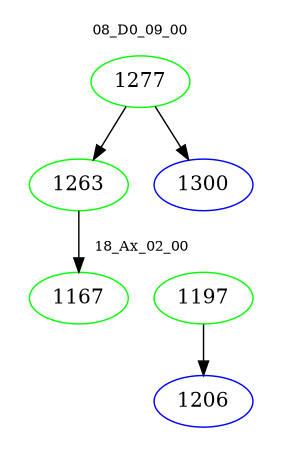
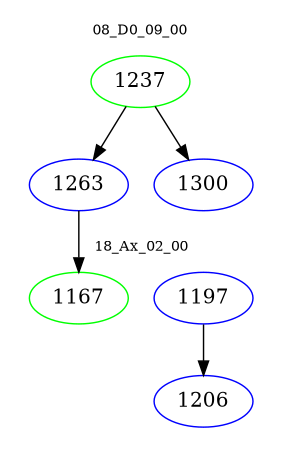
(140, 82) -> (140, 82)
(79, 185) -> (79, 185)
(204, 298) -> (204, 298)
